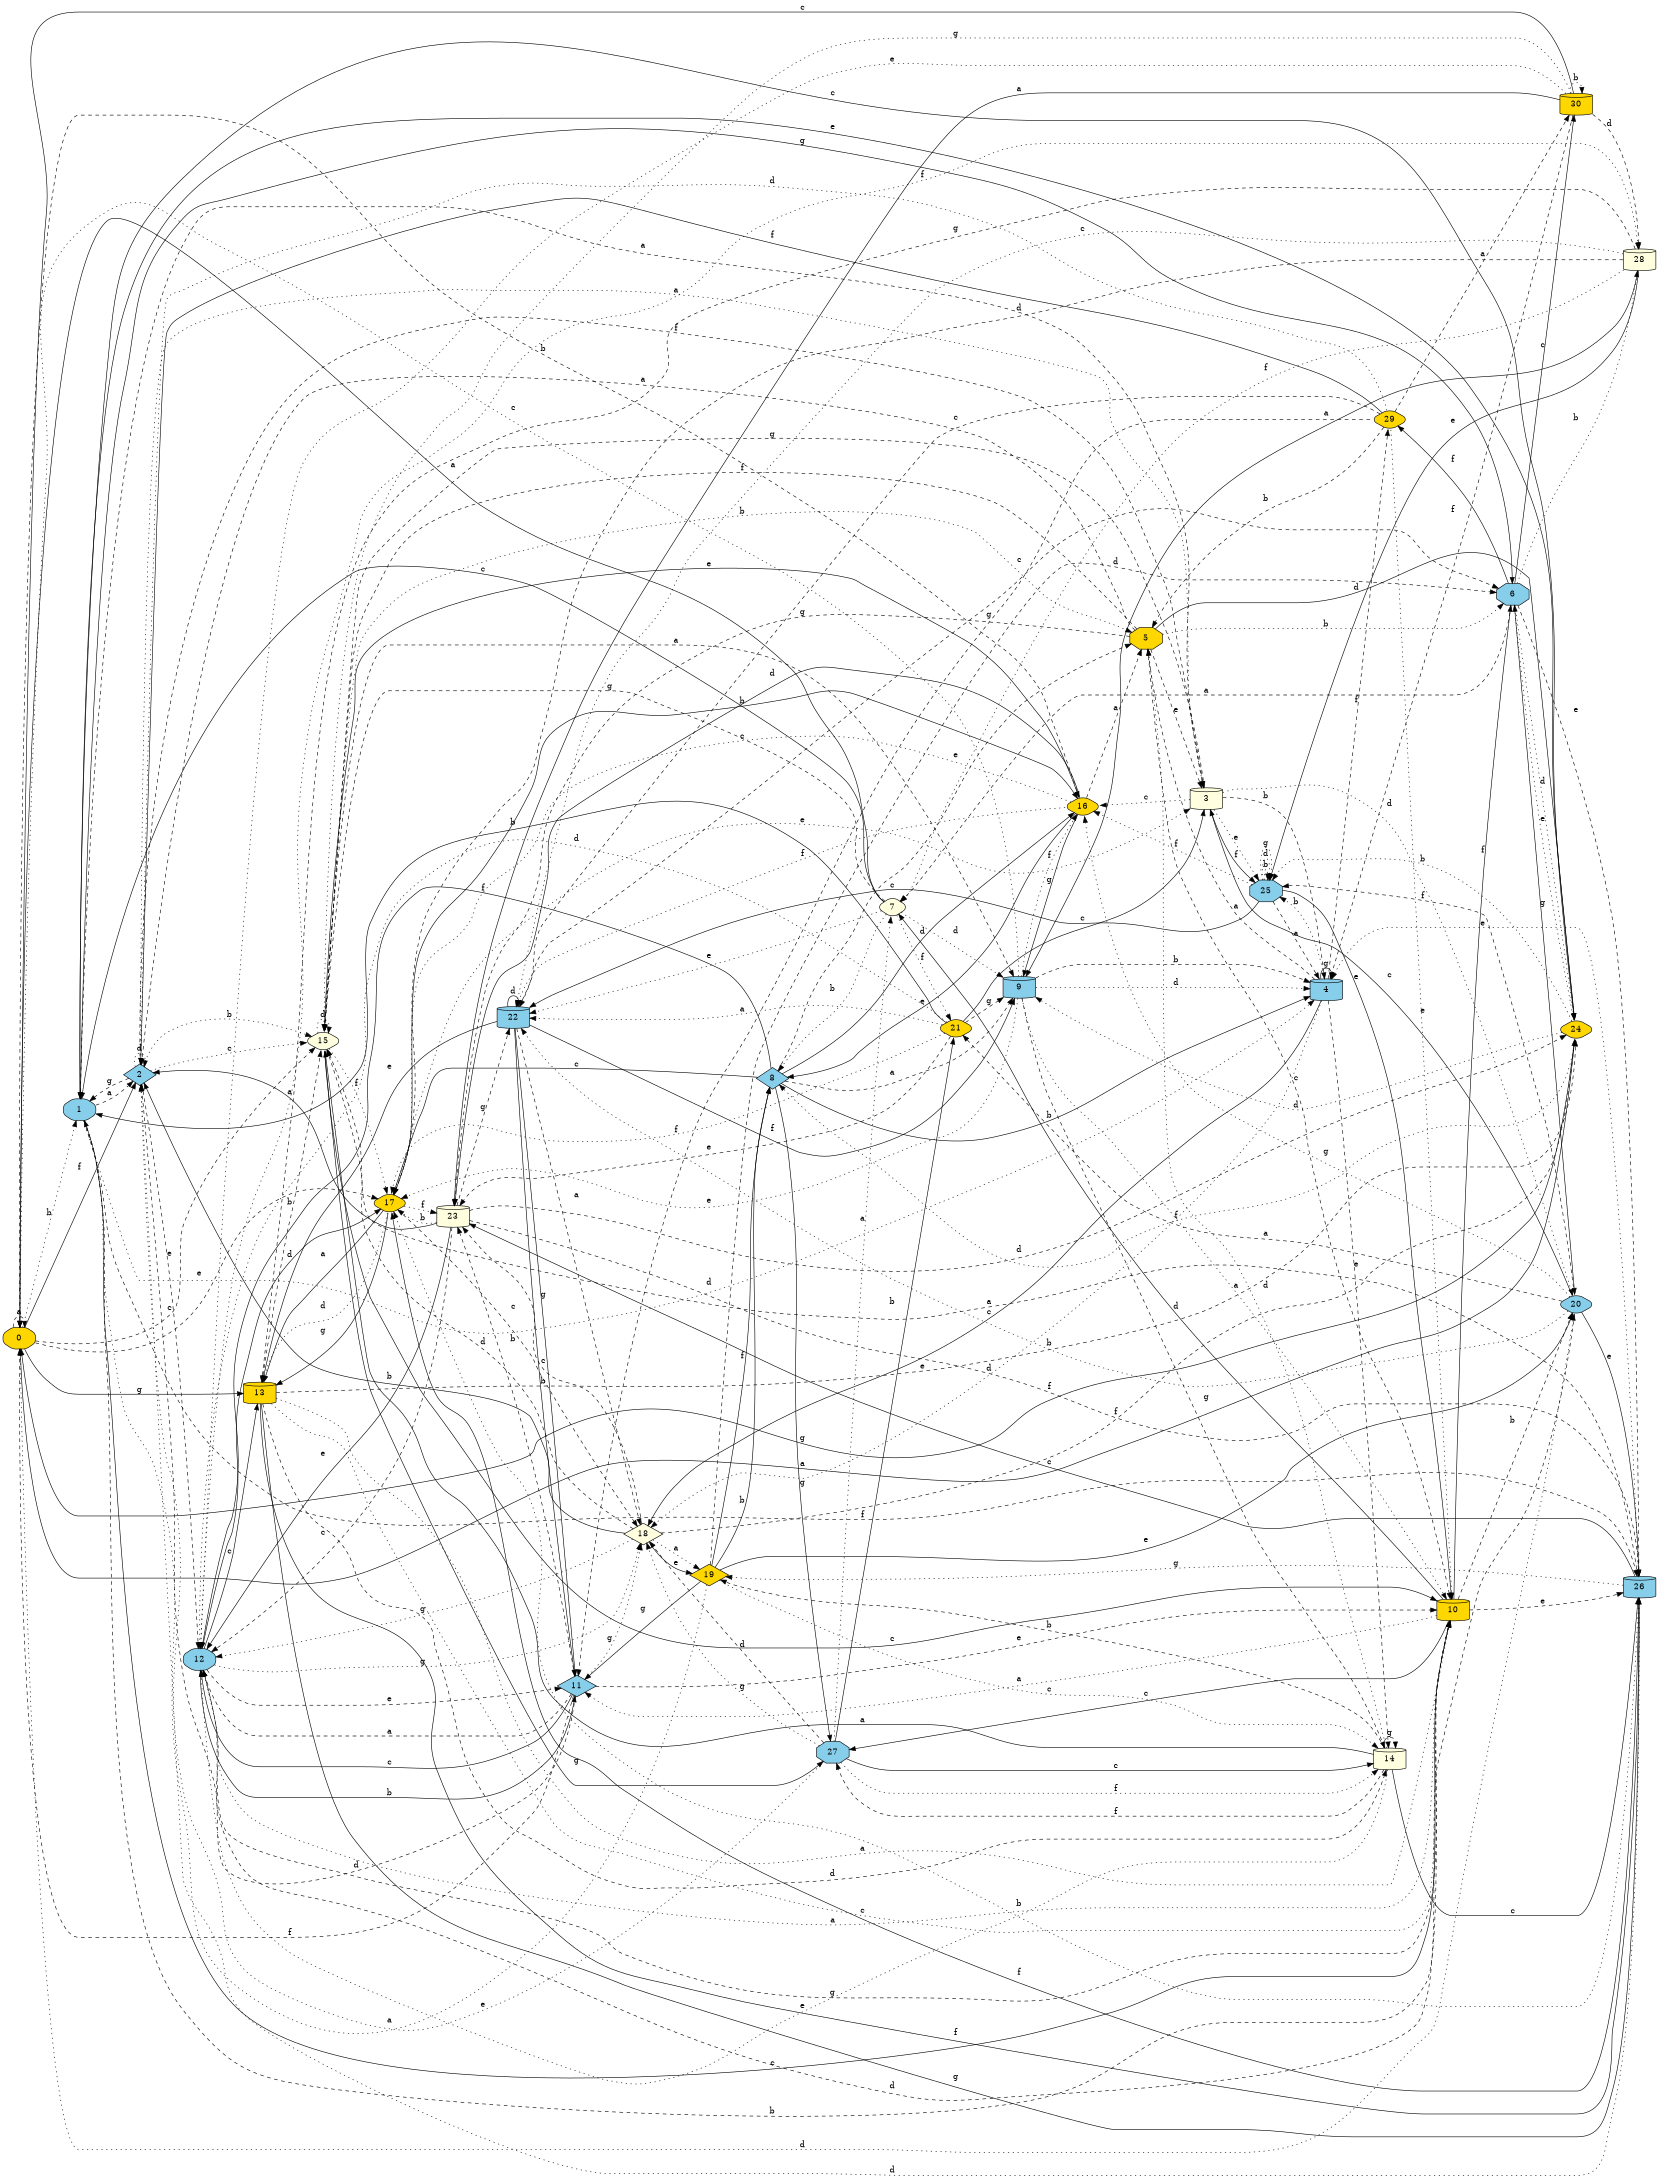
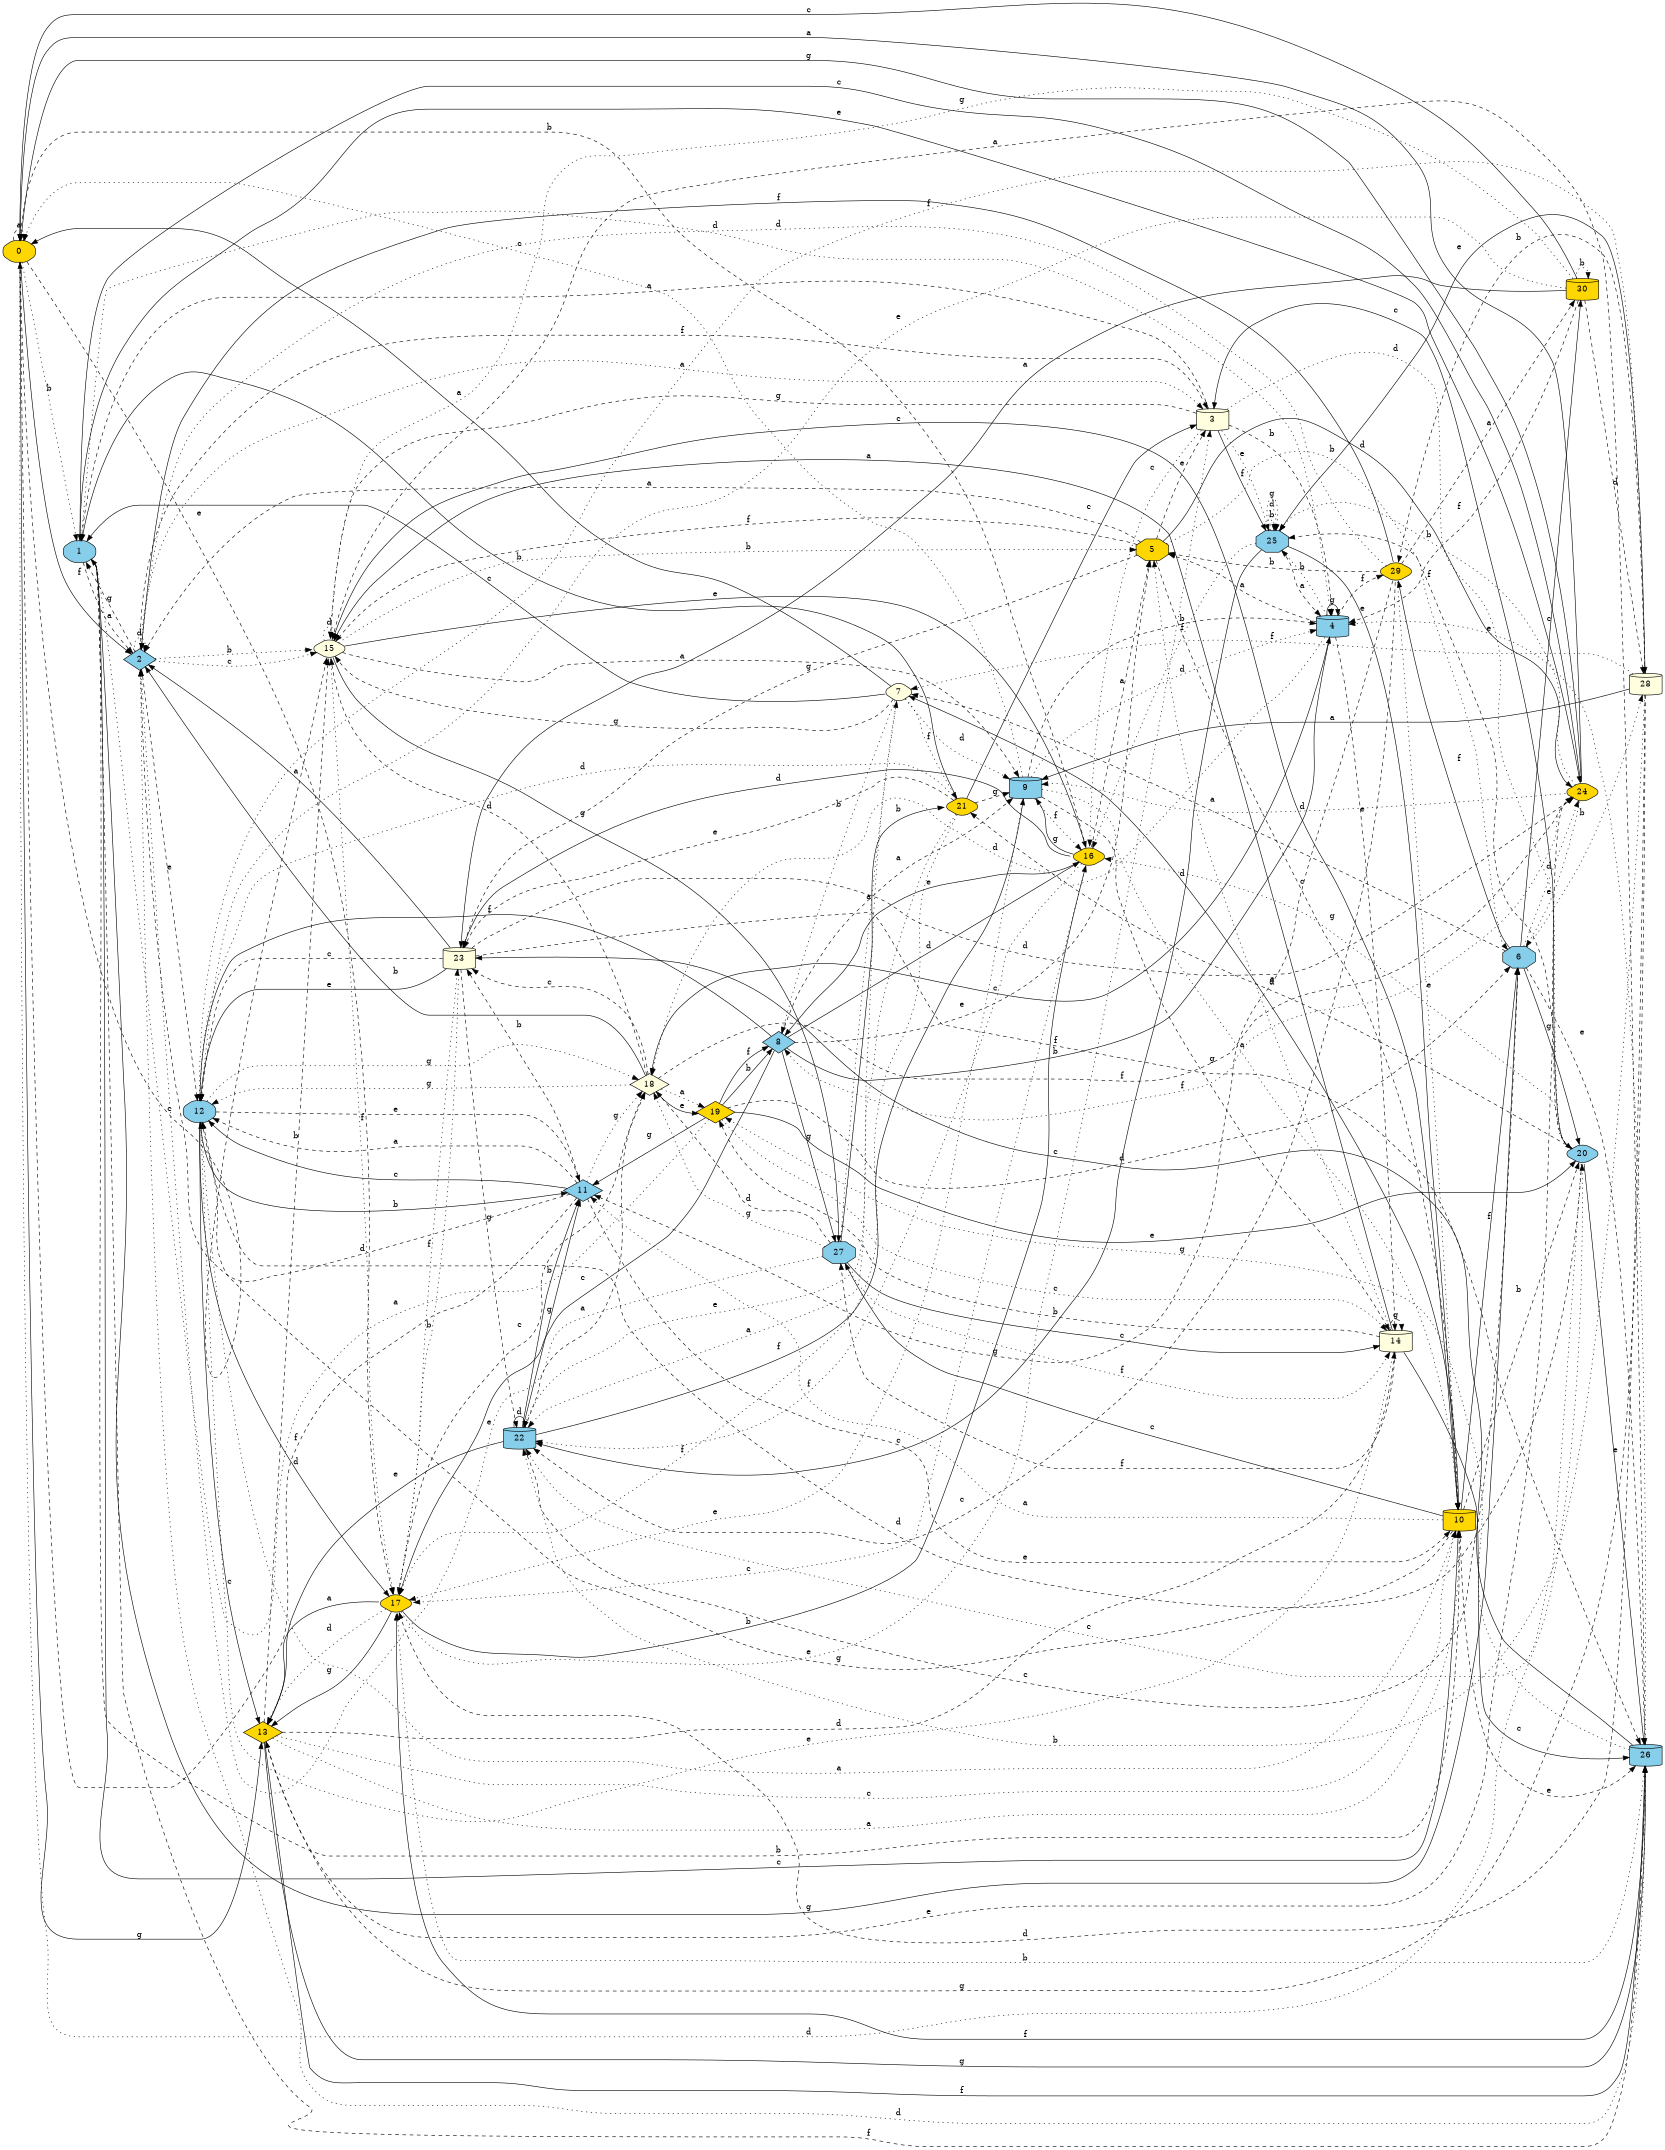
none -> (1612, 274)
(260, 1393) -> (263, 1732)
